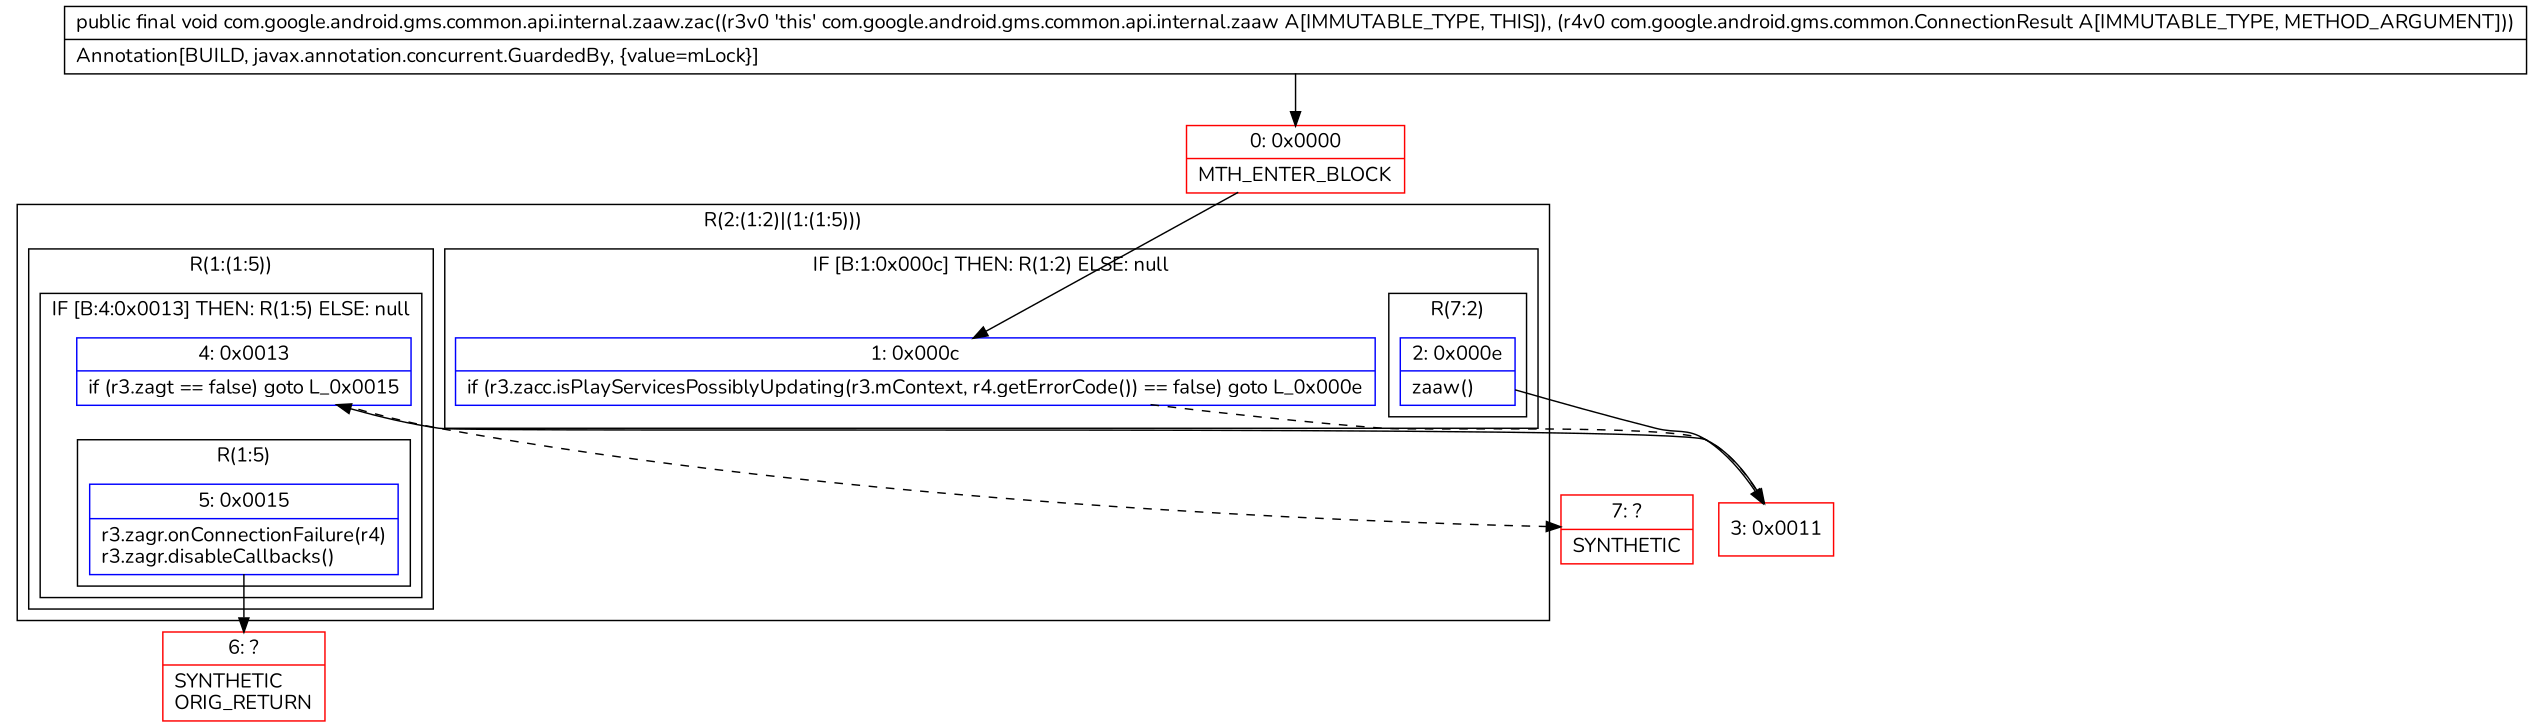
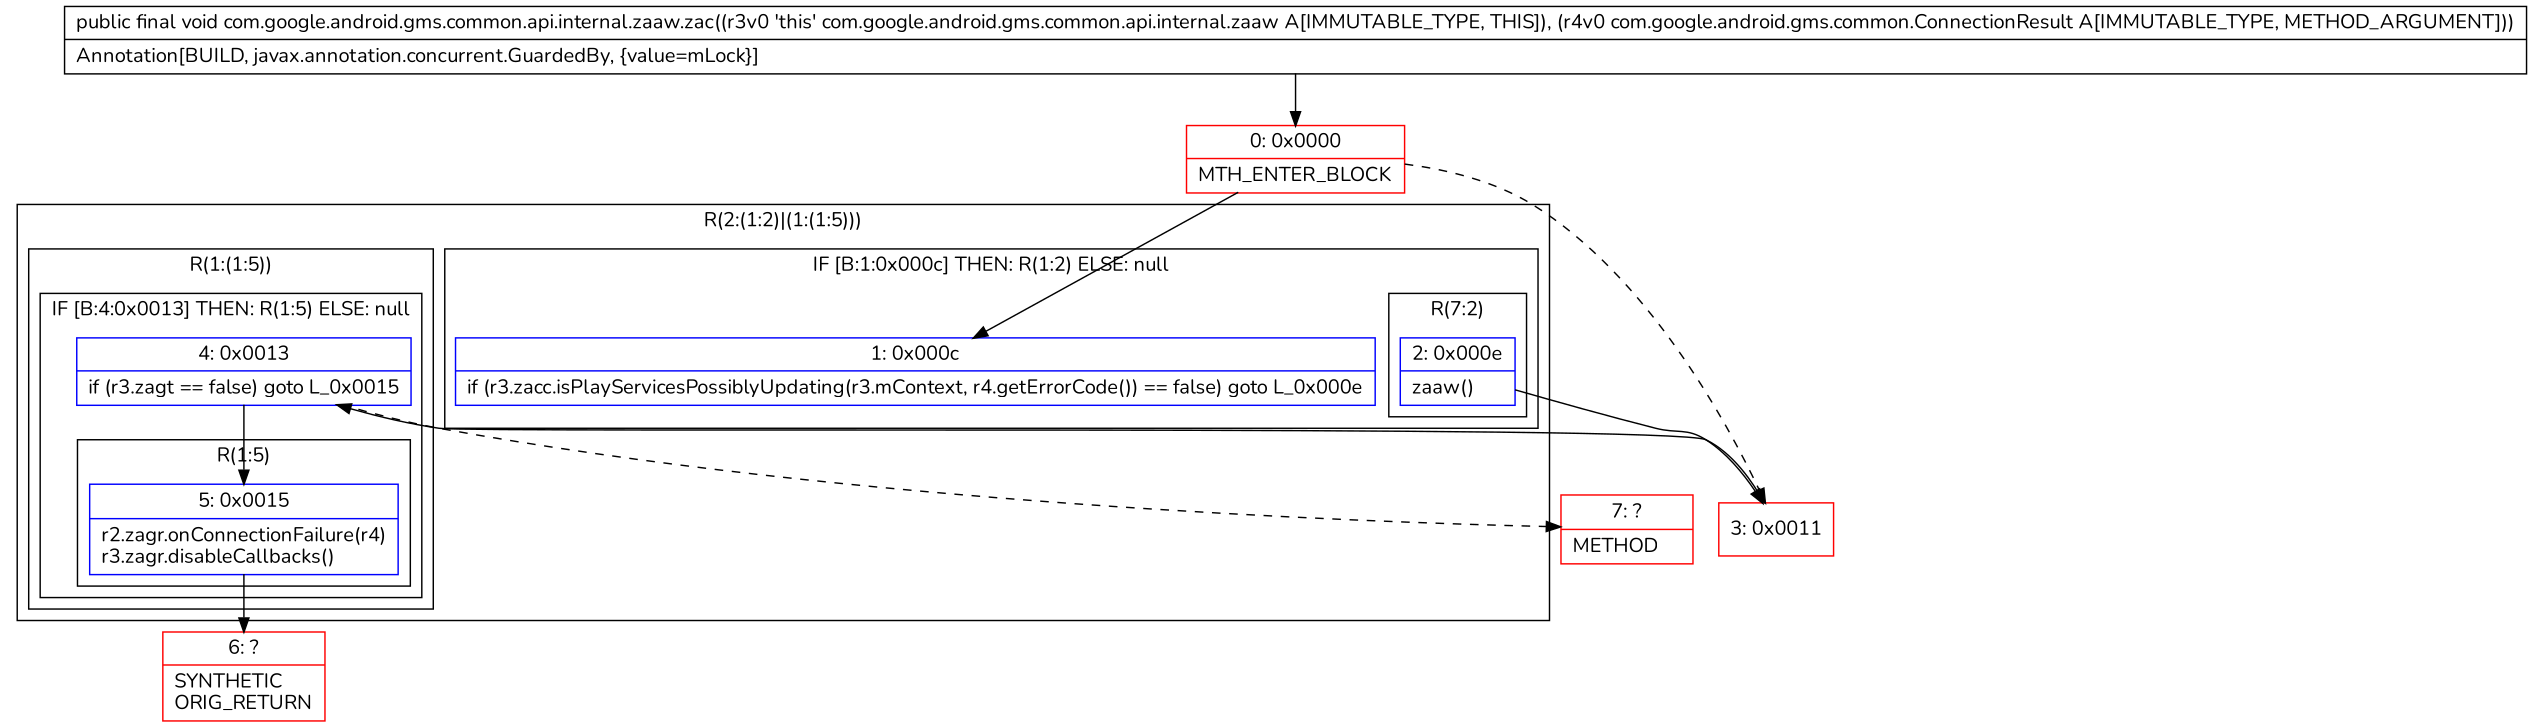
(1465, 429) -> (1621, 280)
none -> (244, 431)
(244, 535) -> (244, 535)
(1627, 546) -> (1616, 546)
